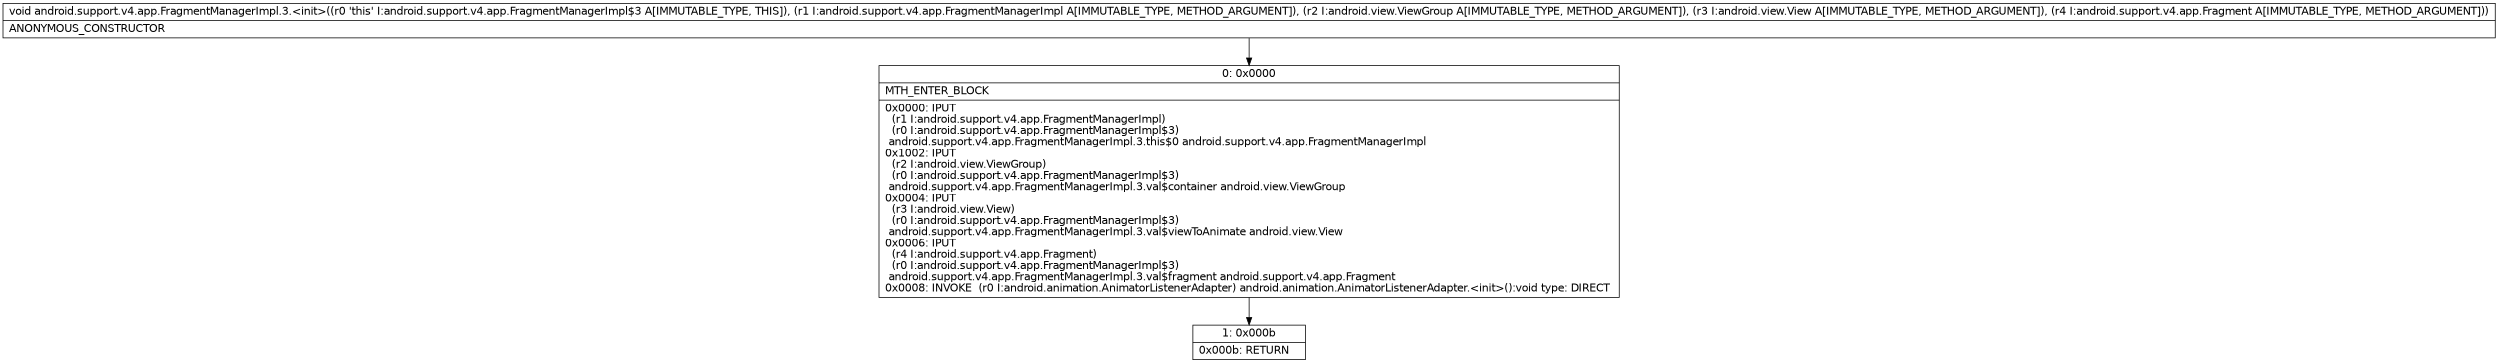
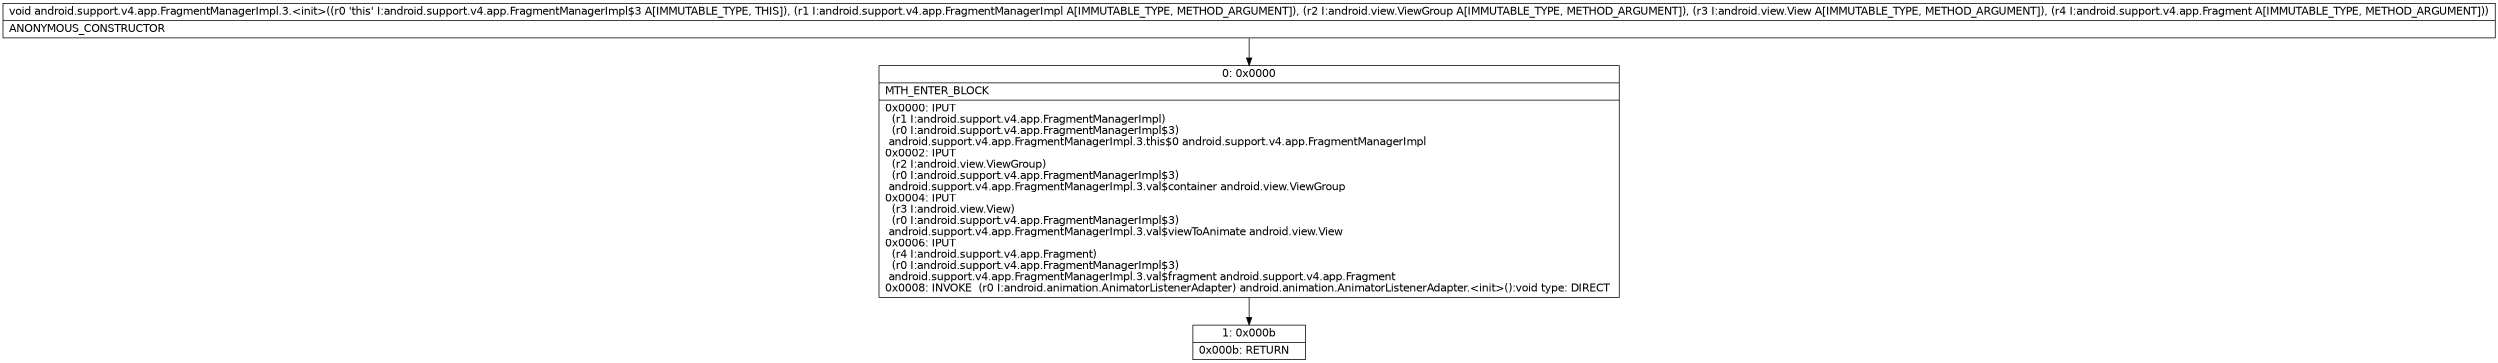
(924, 153) -> (924, 153)
